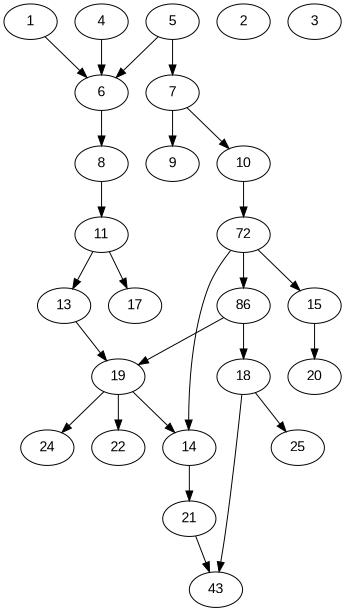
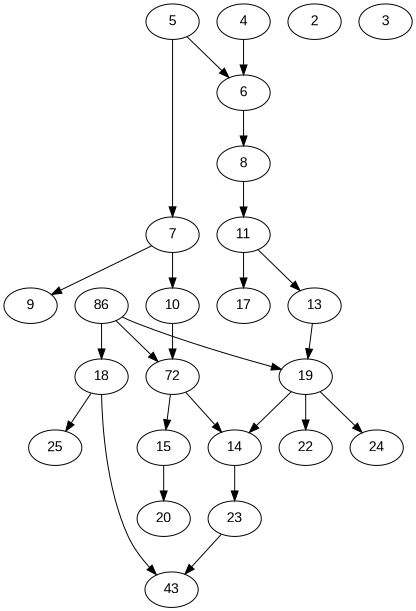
(31, 22) -> none
(244, 265) -> (133, 338)
(189, 519) -> (235, 519)
